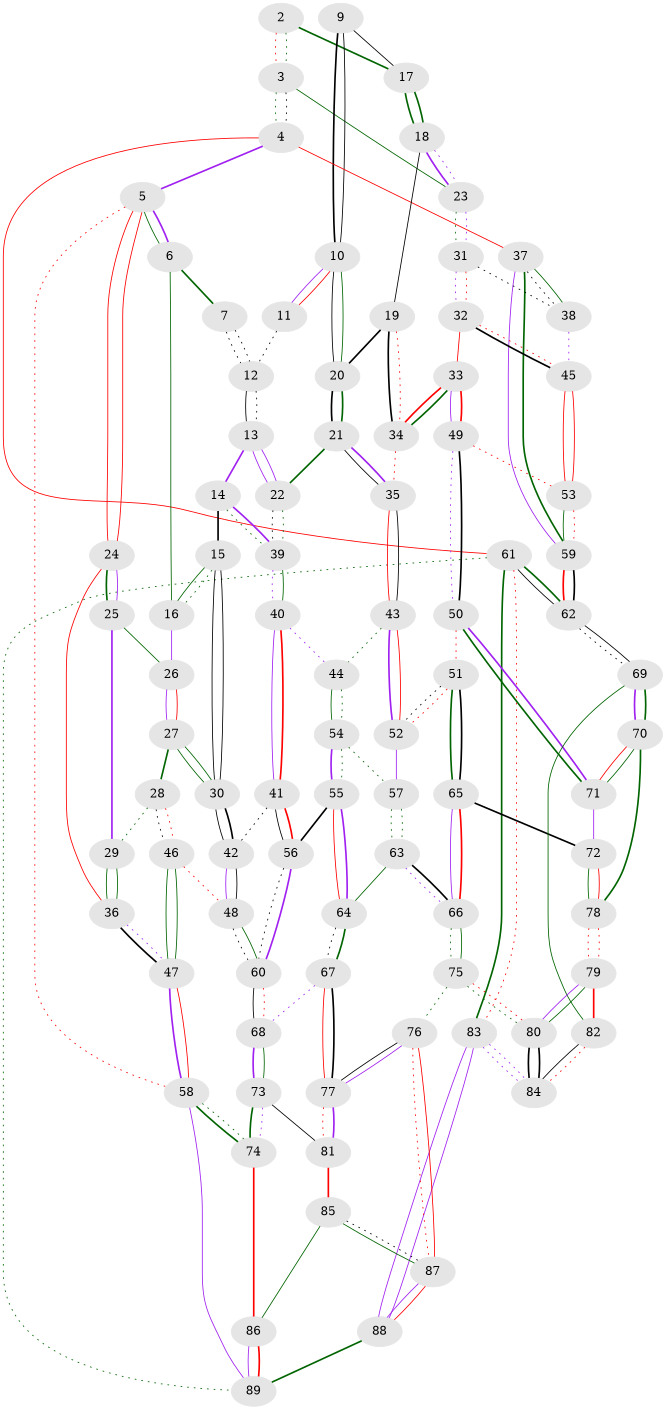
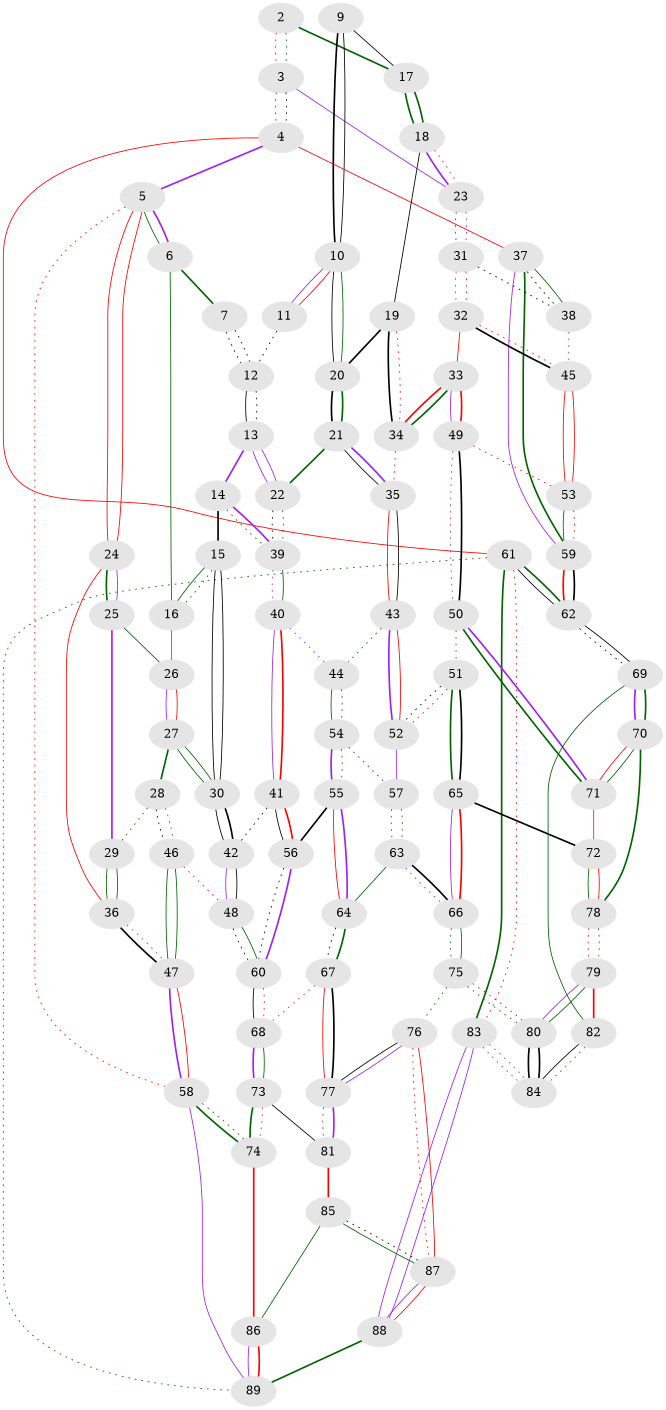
(371, 138) -> (371, 138)
